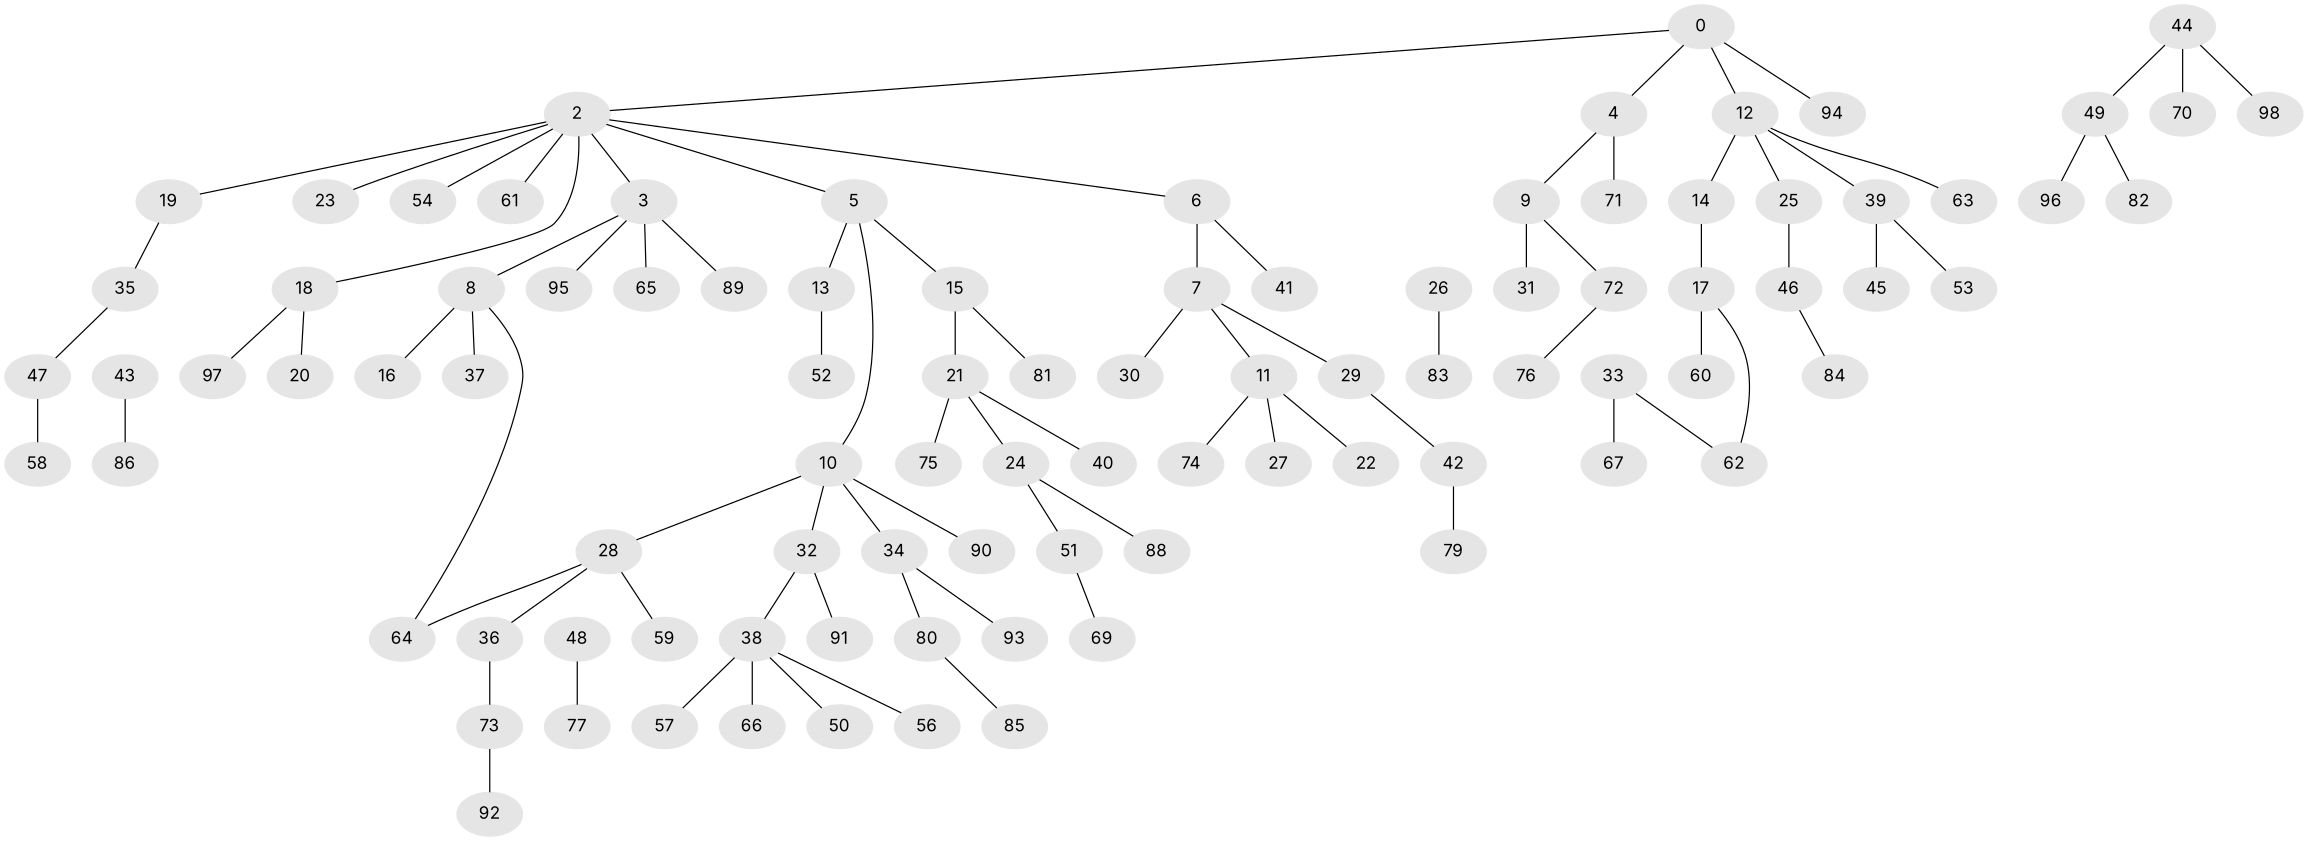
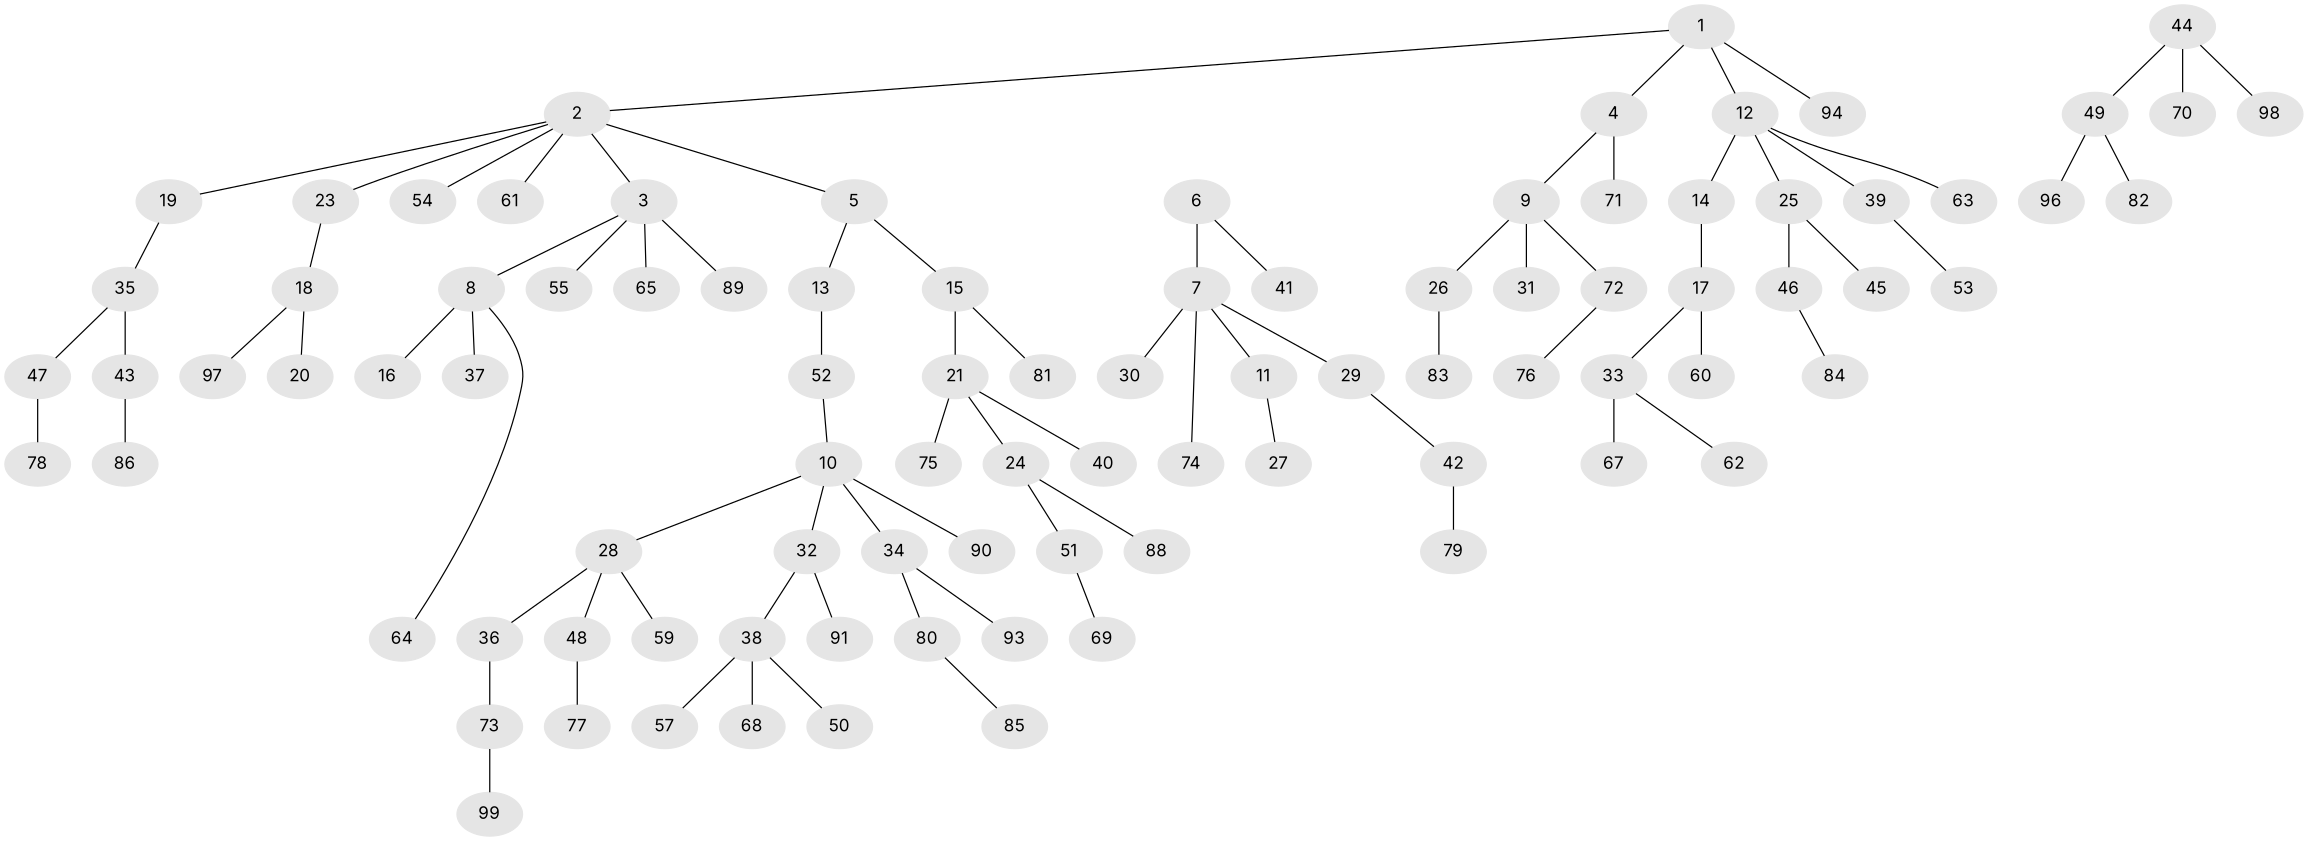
(1701, 27) -> (1701, 27)
(887, 158) -> none
none -> (1483, 245)
(1876, 246) -> (1833, 245)
(492, 247) -> (315, 245)
(559, 289) -> (559, 289)
none -> (125, 333)
(873, 336) -> (825, 421)
(1749, 372) -> (1658, 333)
(1227, 420) -> (1194, 377)
(38, 464) -> (38, 464)
(1366, 464) -> none
(504, 594) -> (593, 595)
(752, 727) -> (752, 727)
(927, 727) -> none
(490, 814) -> (490, 814)
